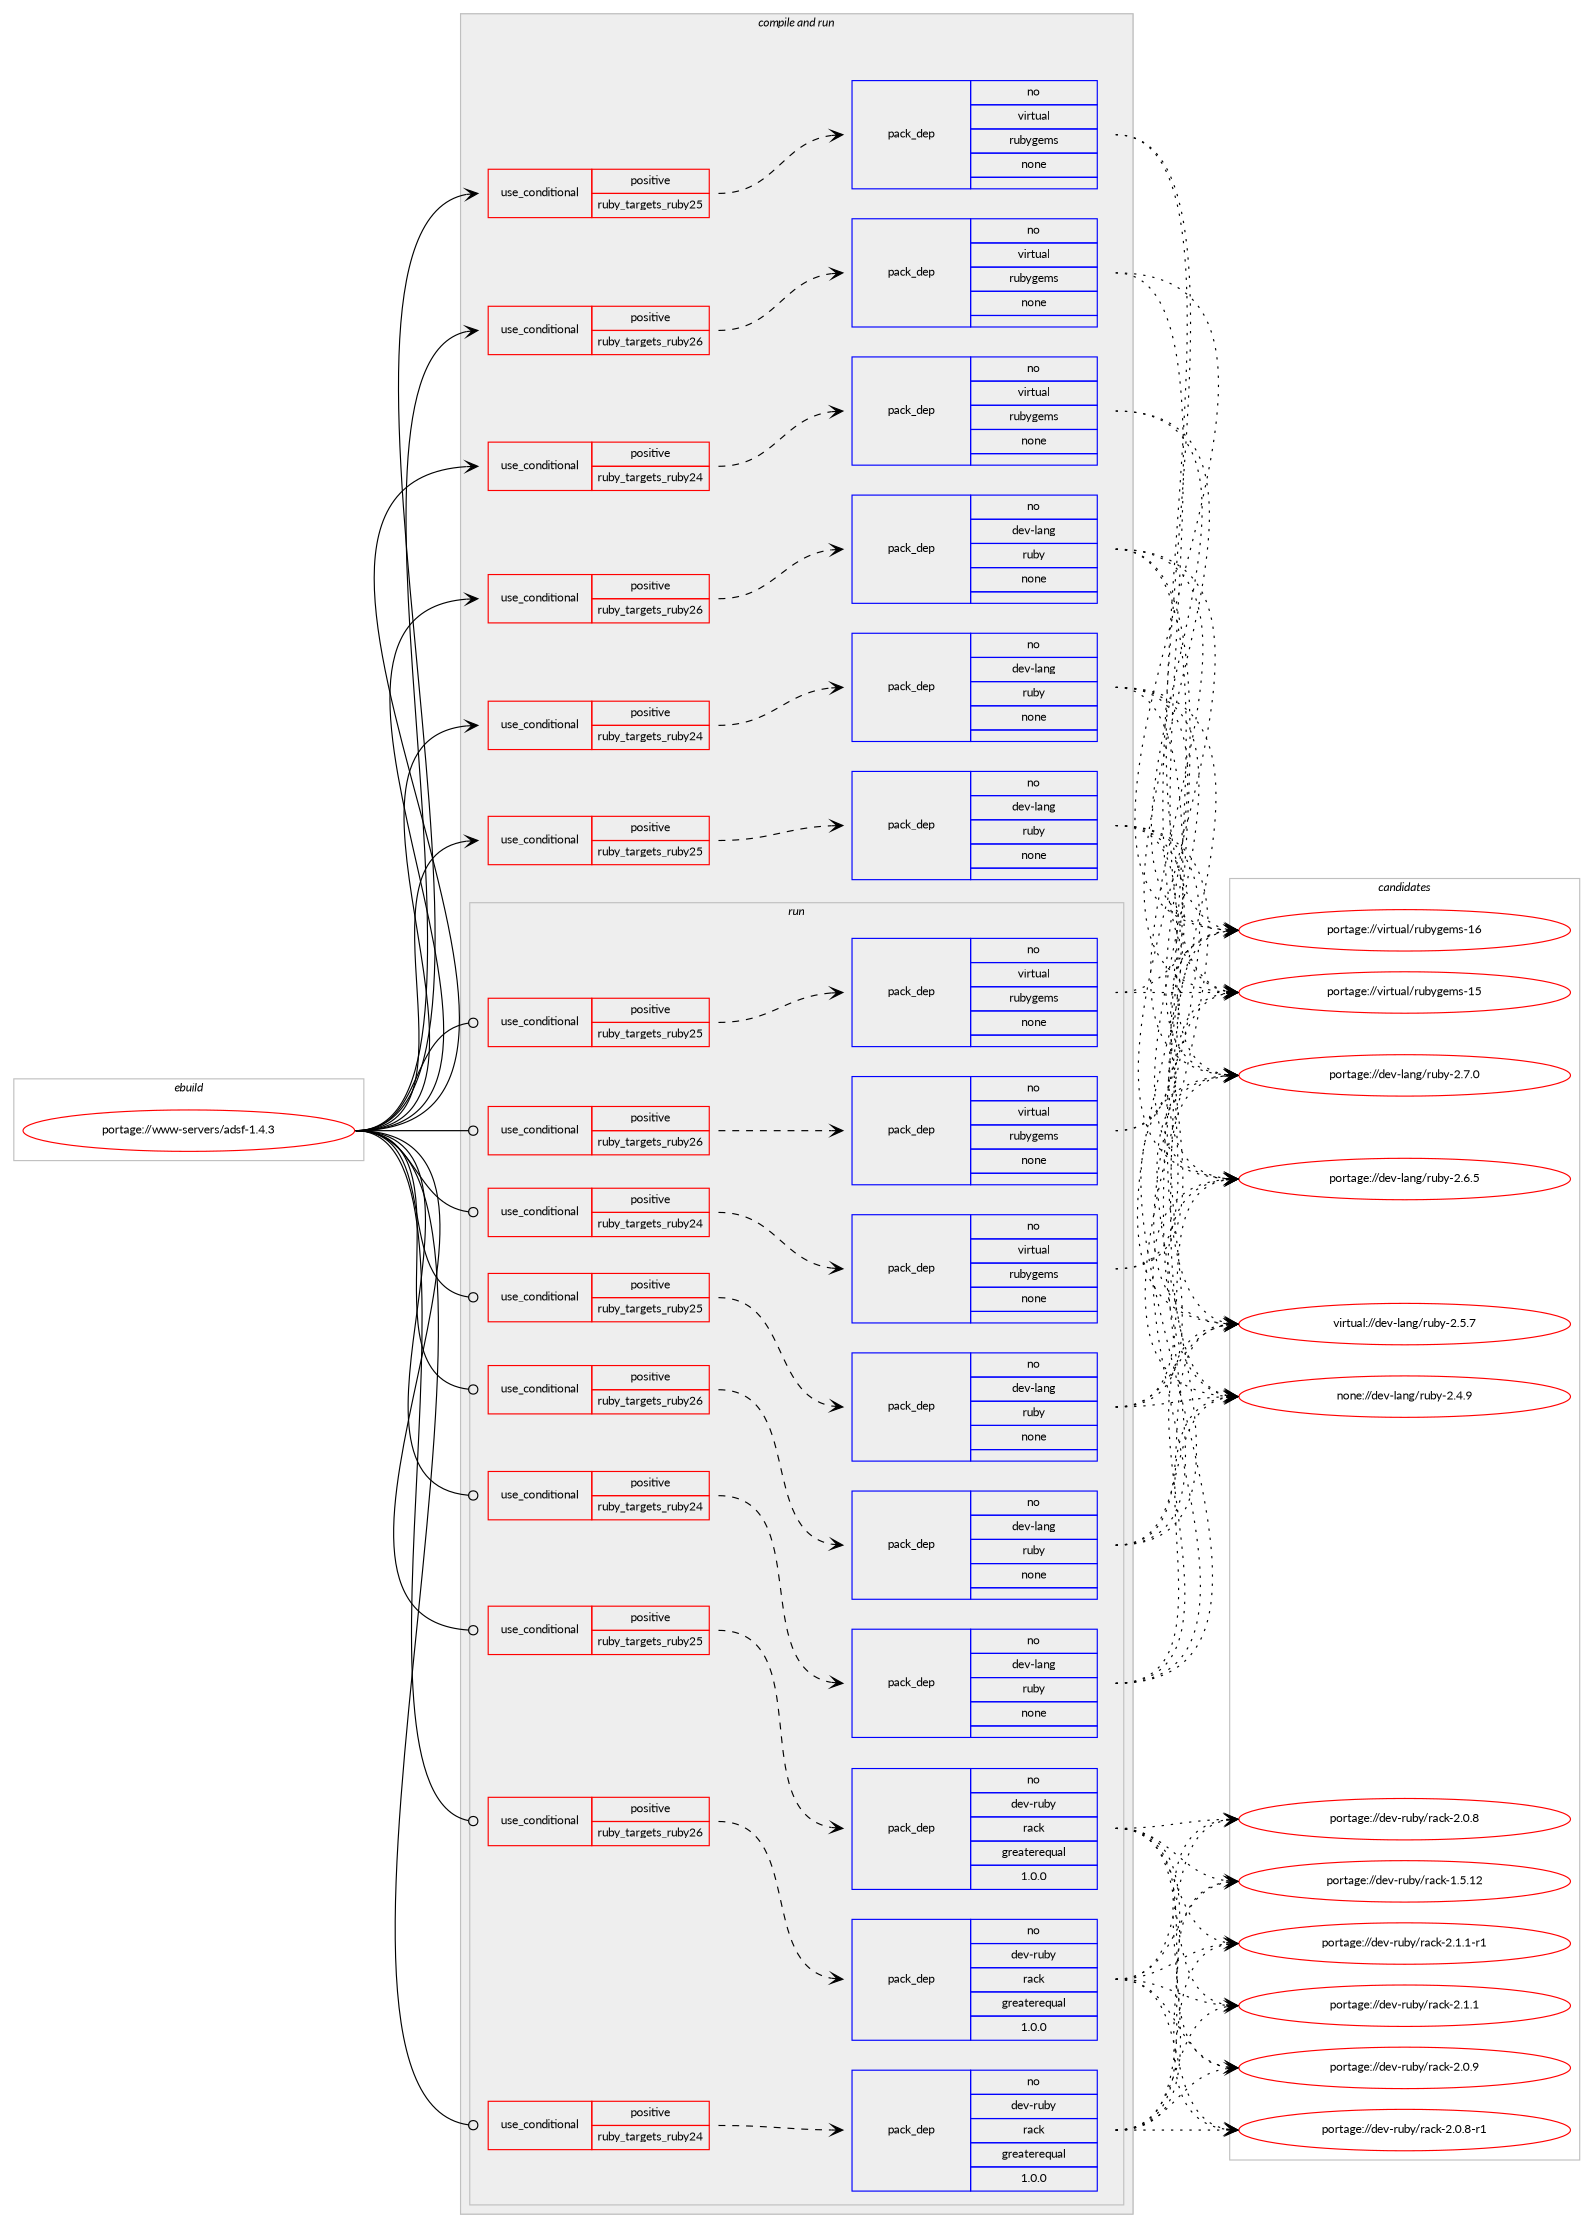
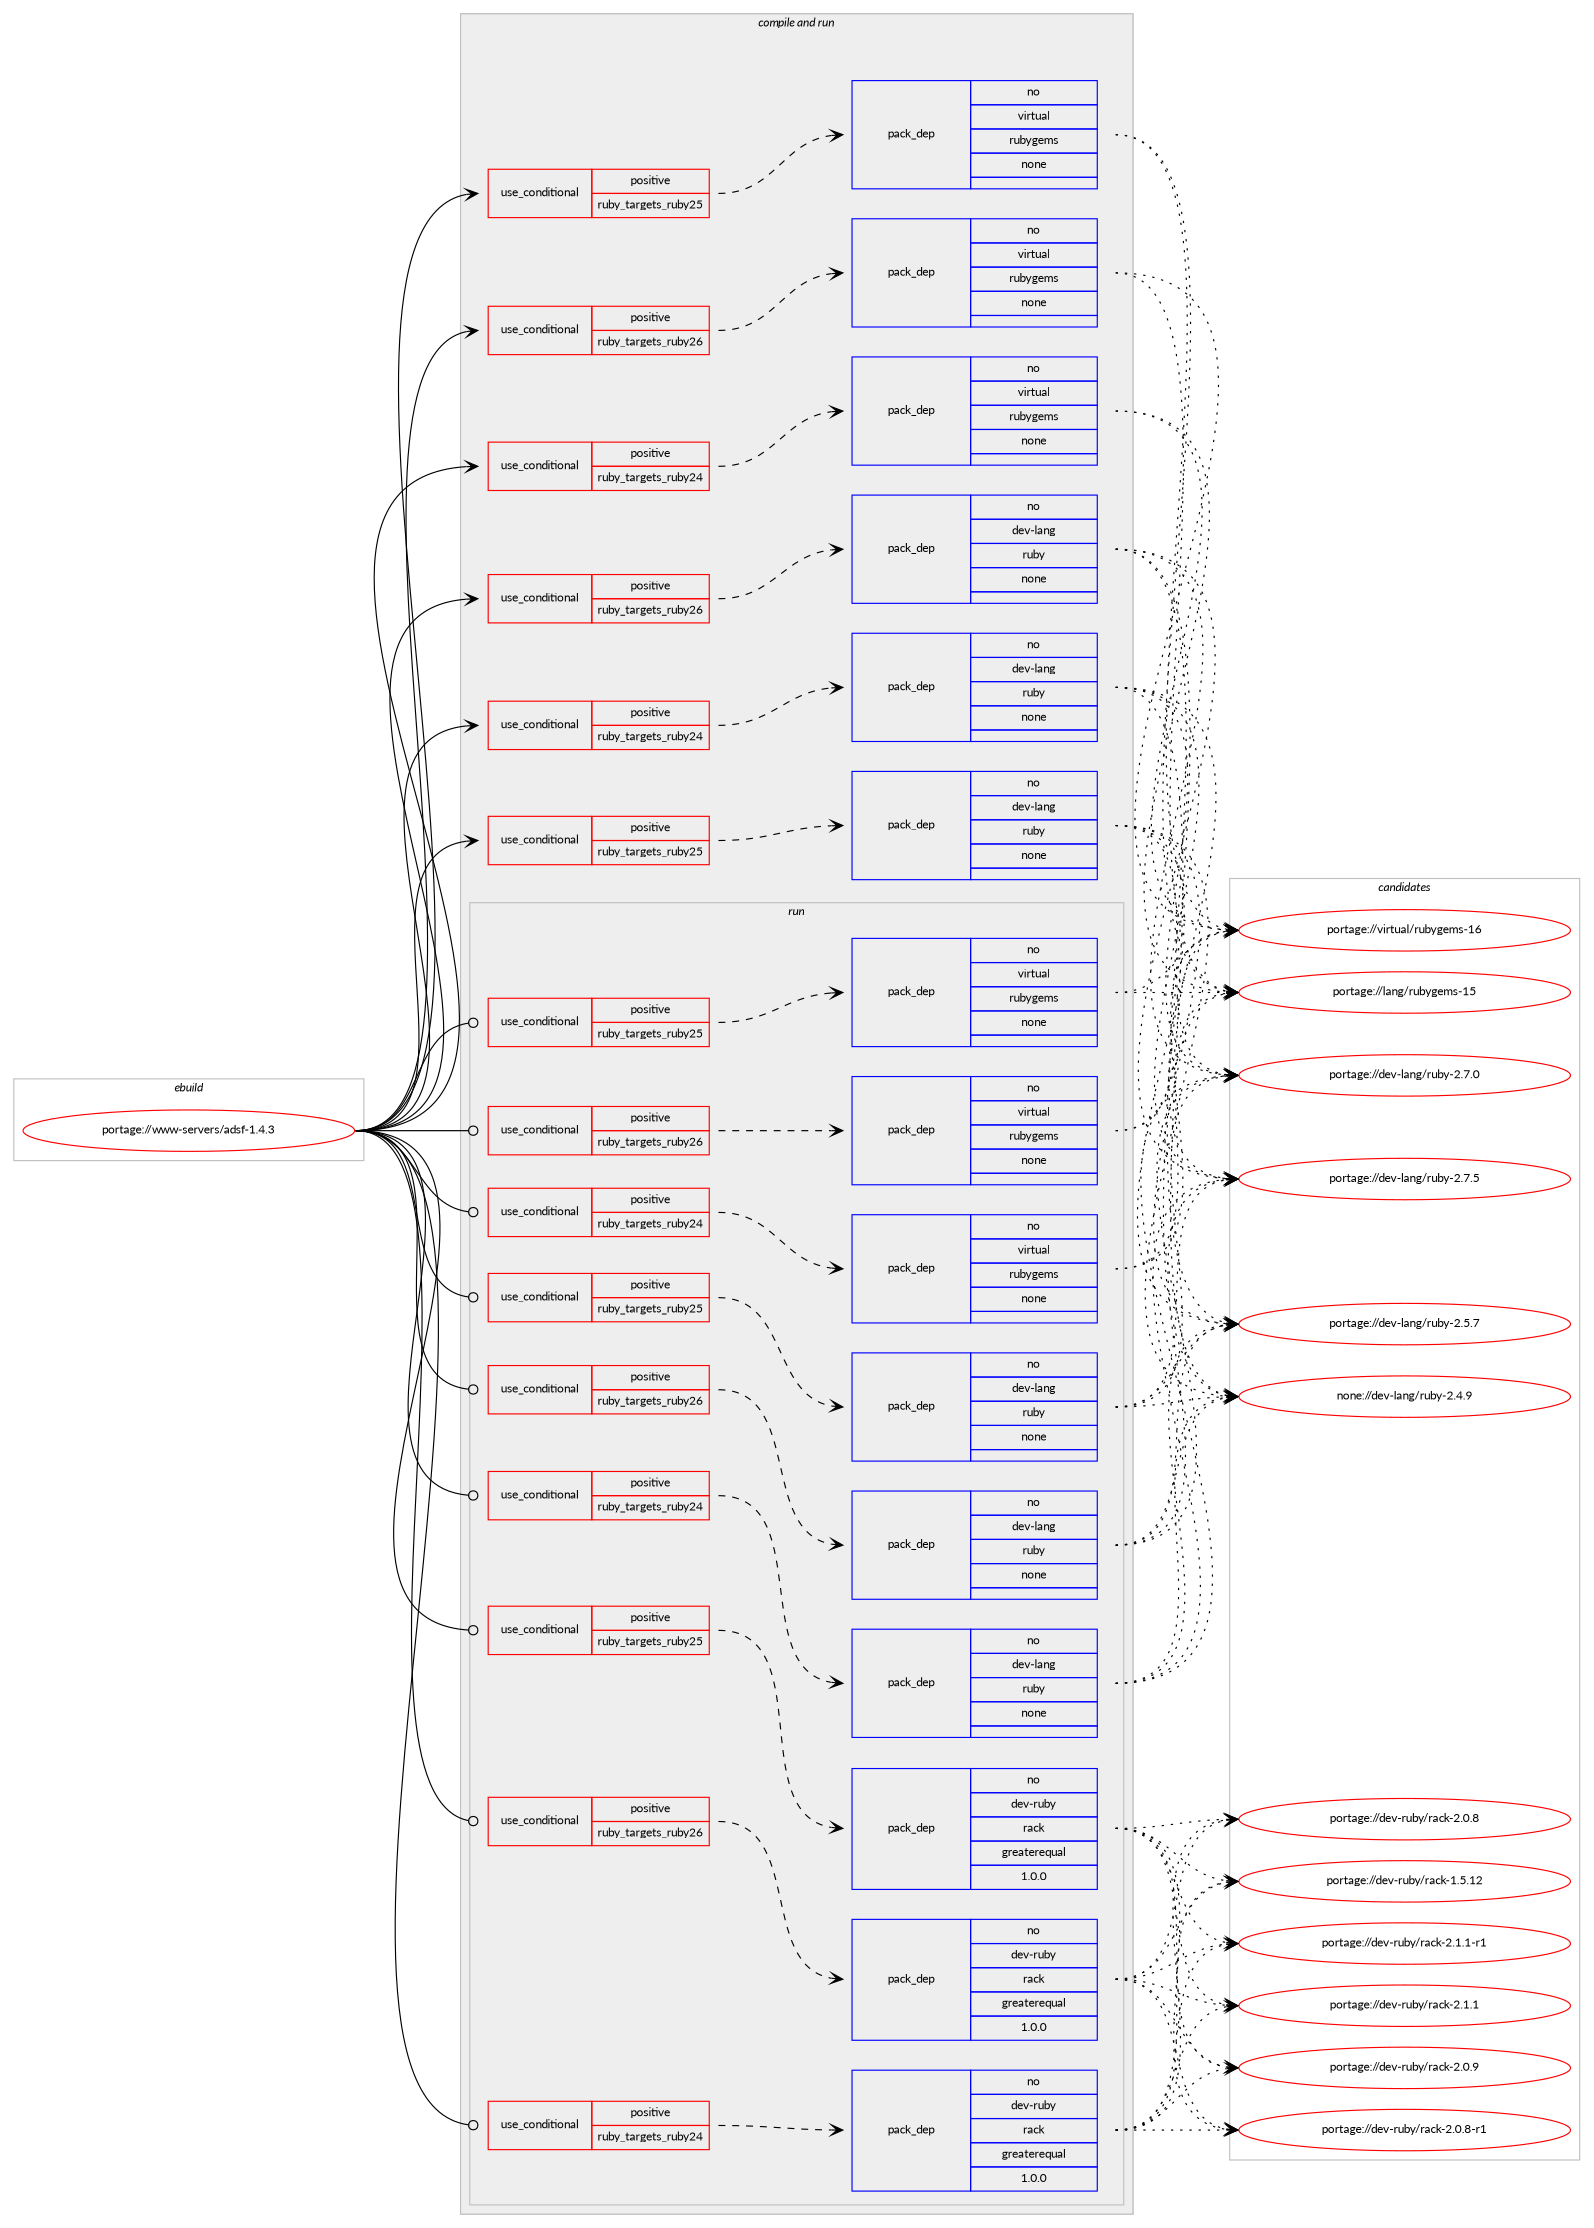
(1405, 992) -> (1405, 992)
(1405, 1179) -> (1405, 1179)
(1405, 1324) -> (1405, 1324)
